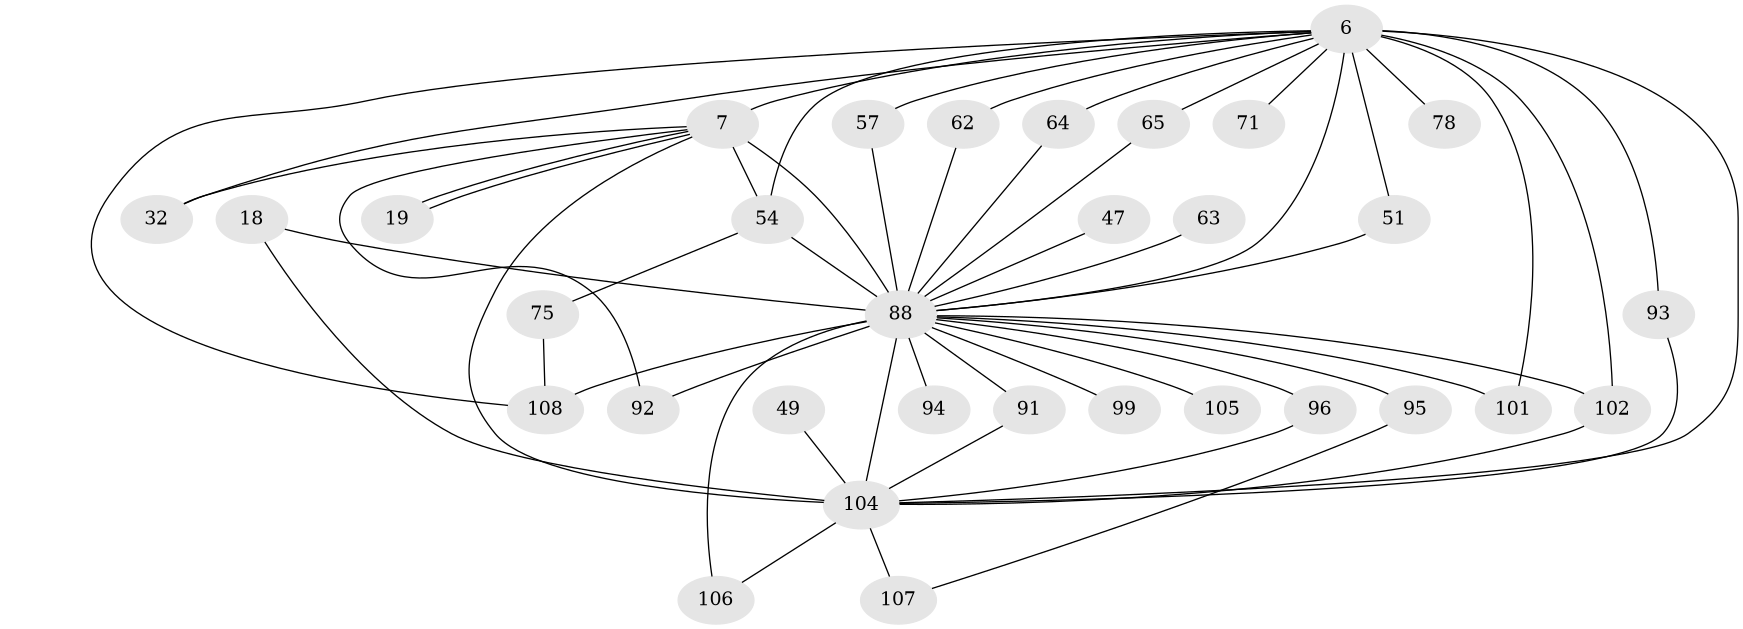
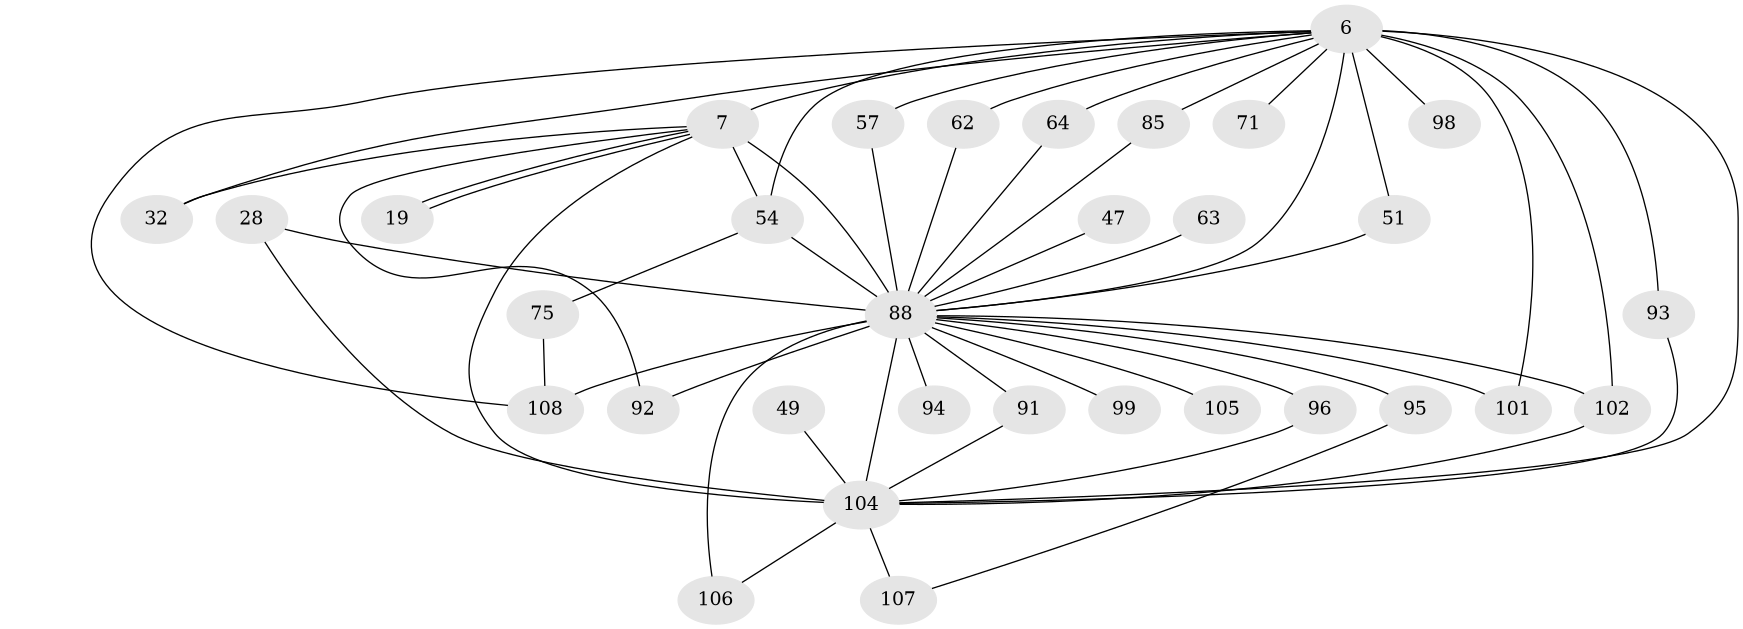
(1154, 124) -> (1154, 124)
(1445, 124) -> (1445, 124)
(252, 219) -> (252, 219)
